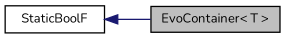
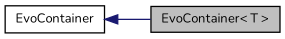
(55, 19) -> (55, 19)
